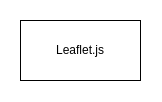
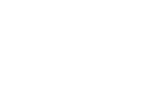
(81, 51) -> none
